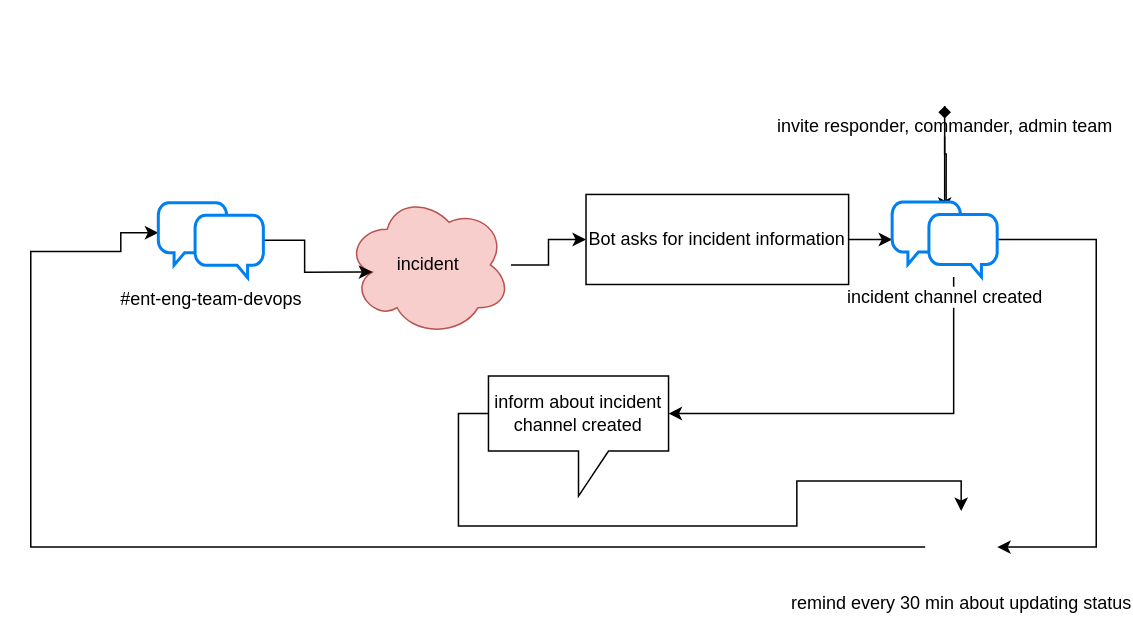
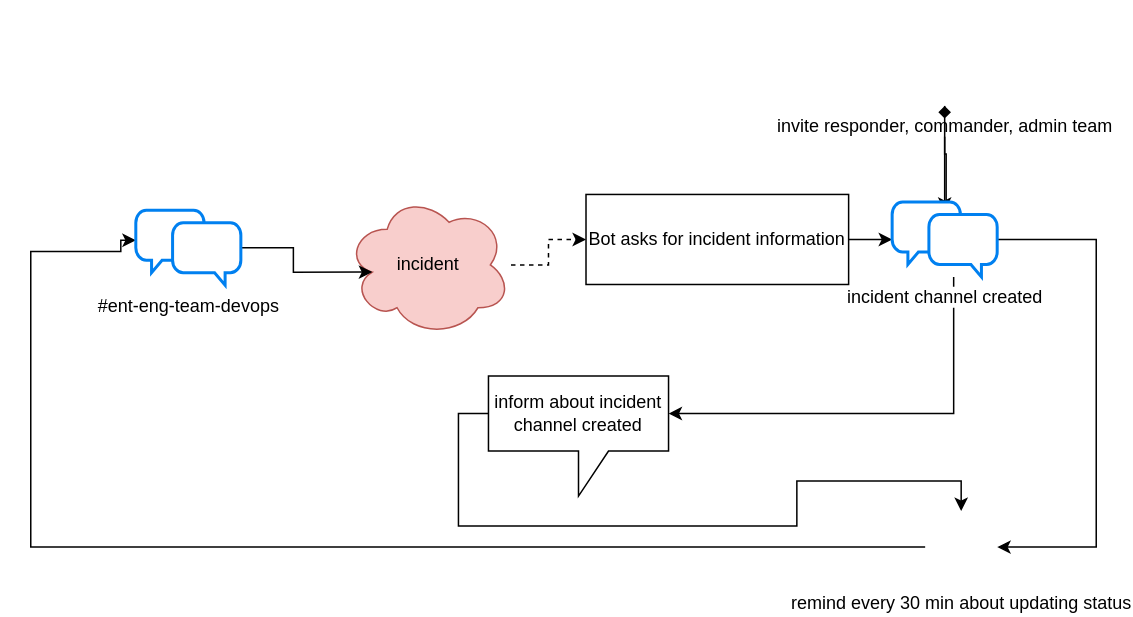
(211, 240) -> (188, 248)
(548, 256) -> (548, 256)
